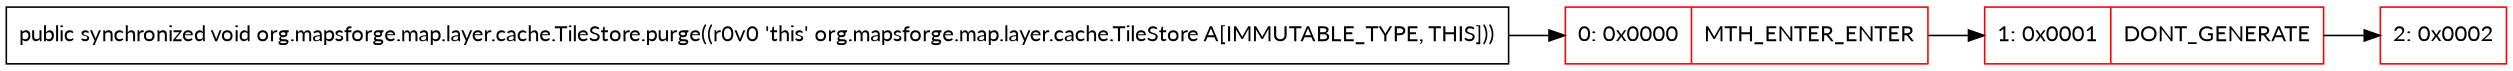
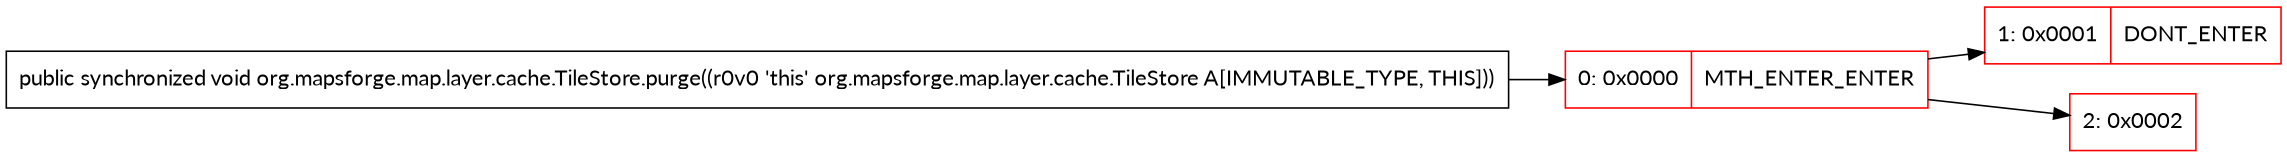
(2217, 35) -> (2196, 35)
(2344, 35) -> (1991, 107)
